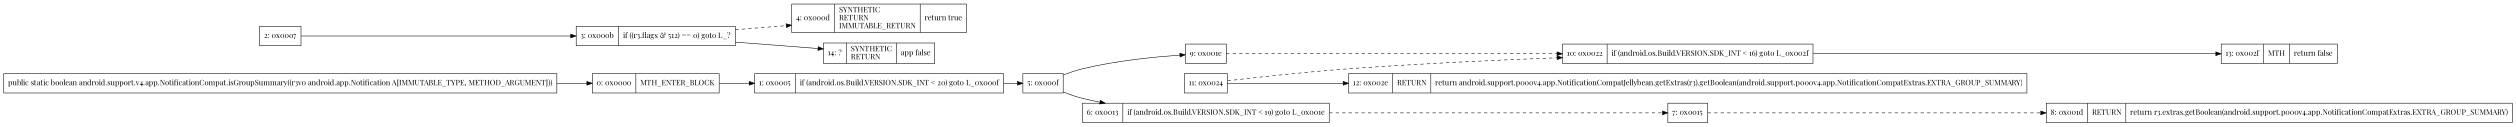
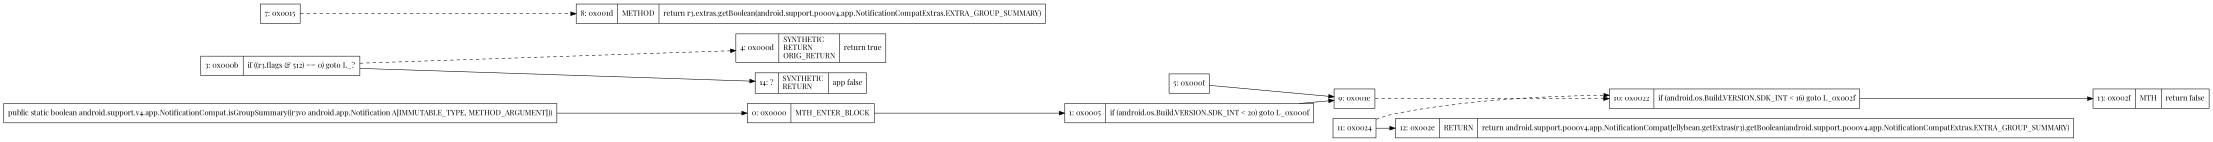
(877, 26) -> (809, 56)
(280, 36) -> none
(1011, 83) -> (1314, 102)
(1206, 113) -> none
(2107, 113) -> (638, 13)
